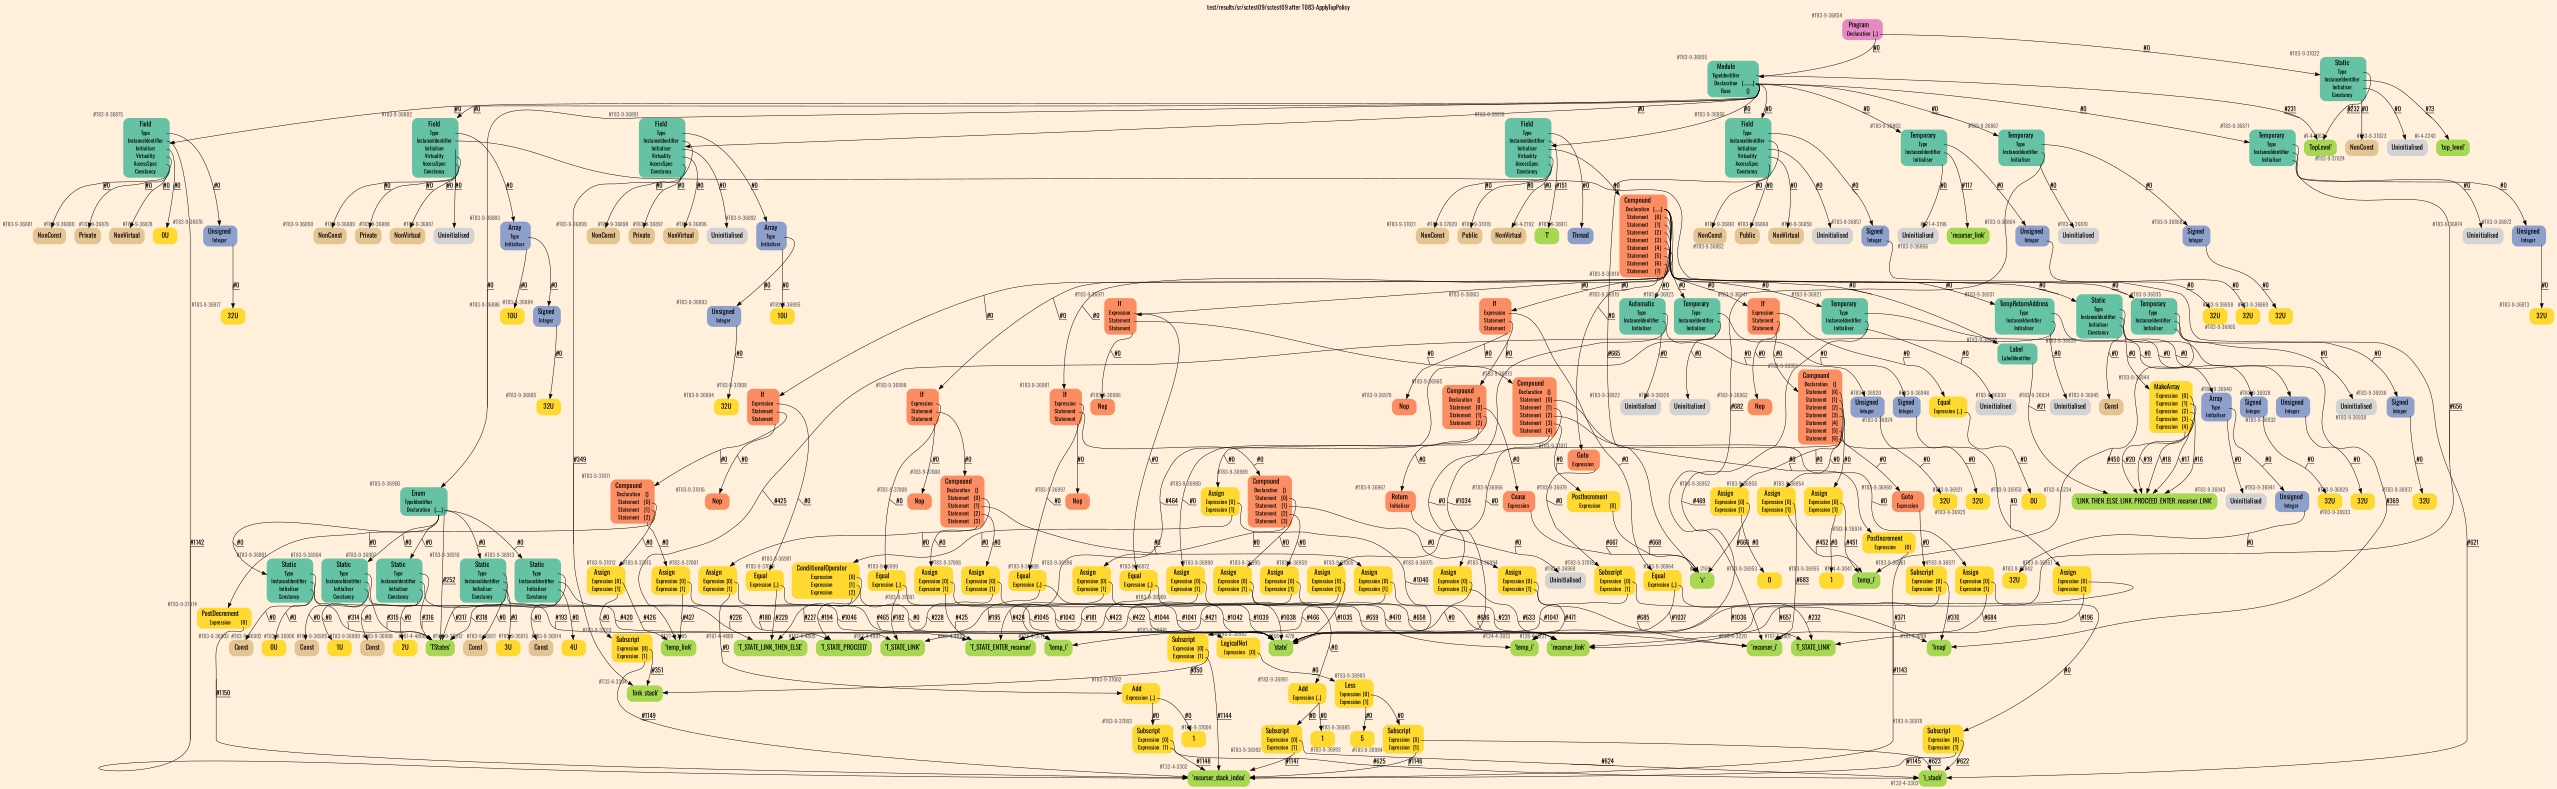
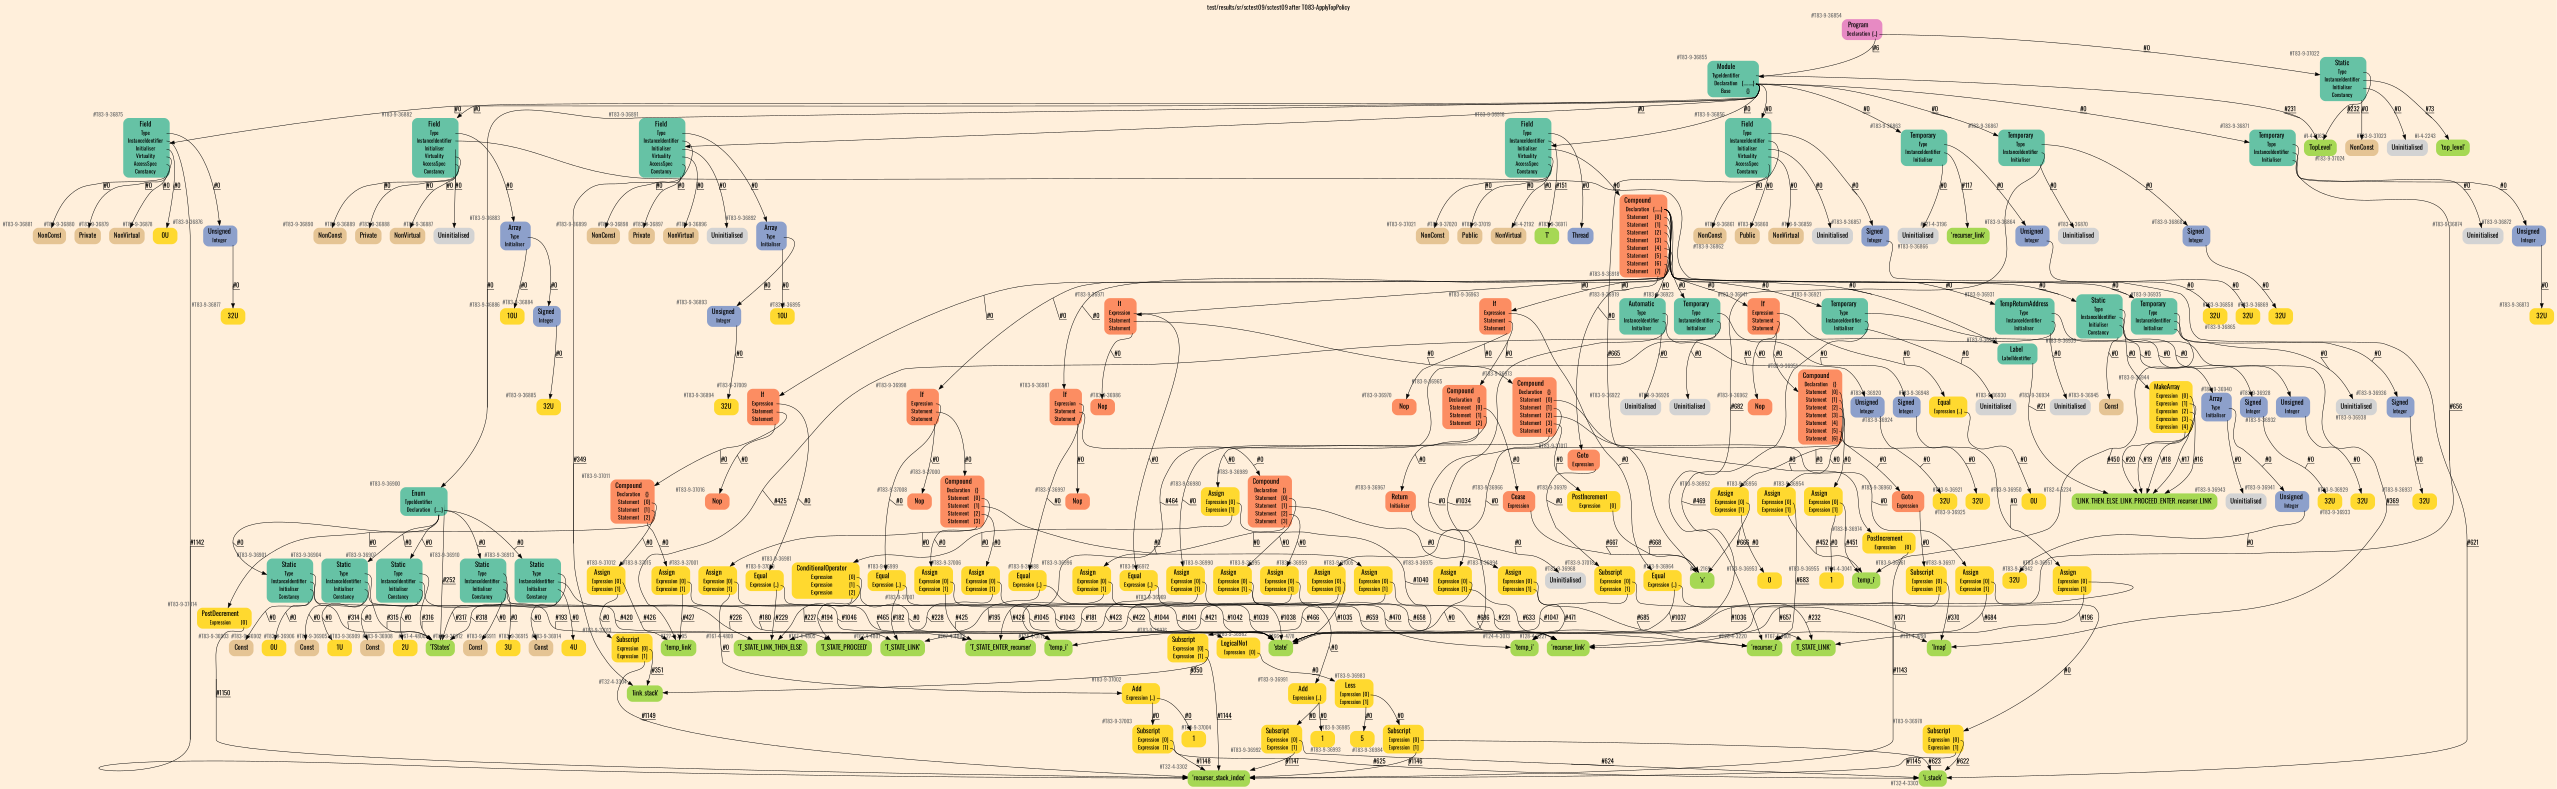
(1877, 49) -> (1876, 49)
